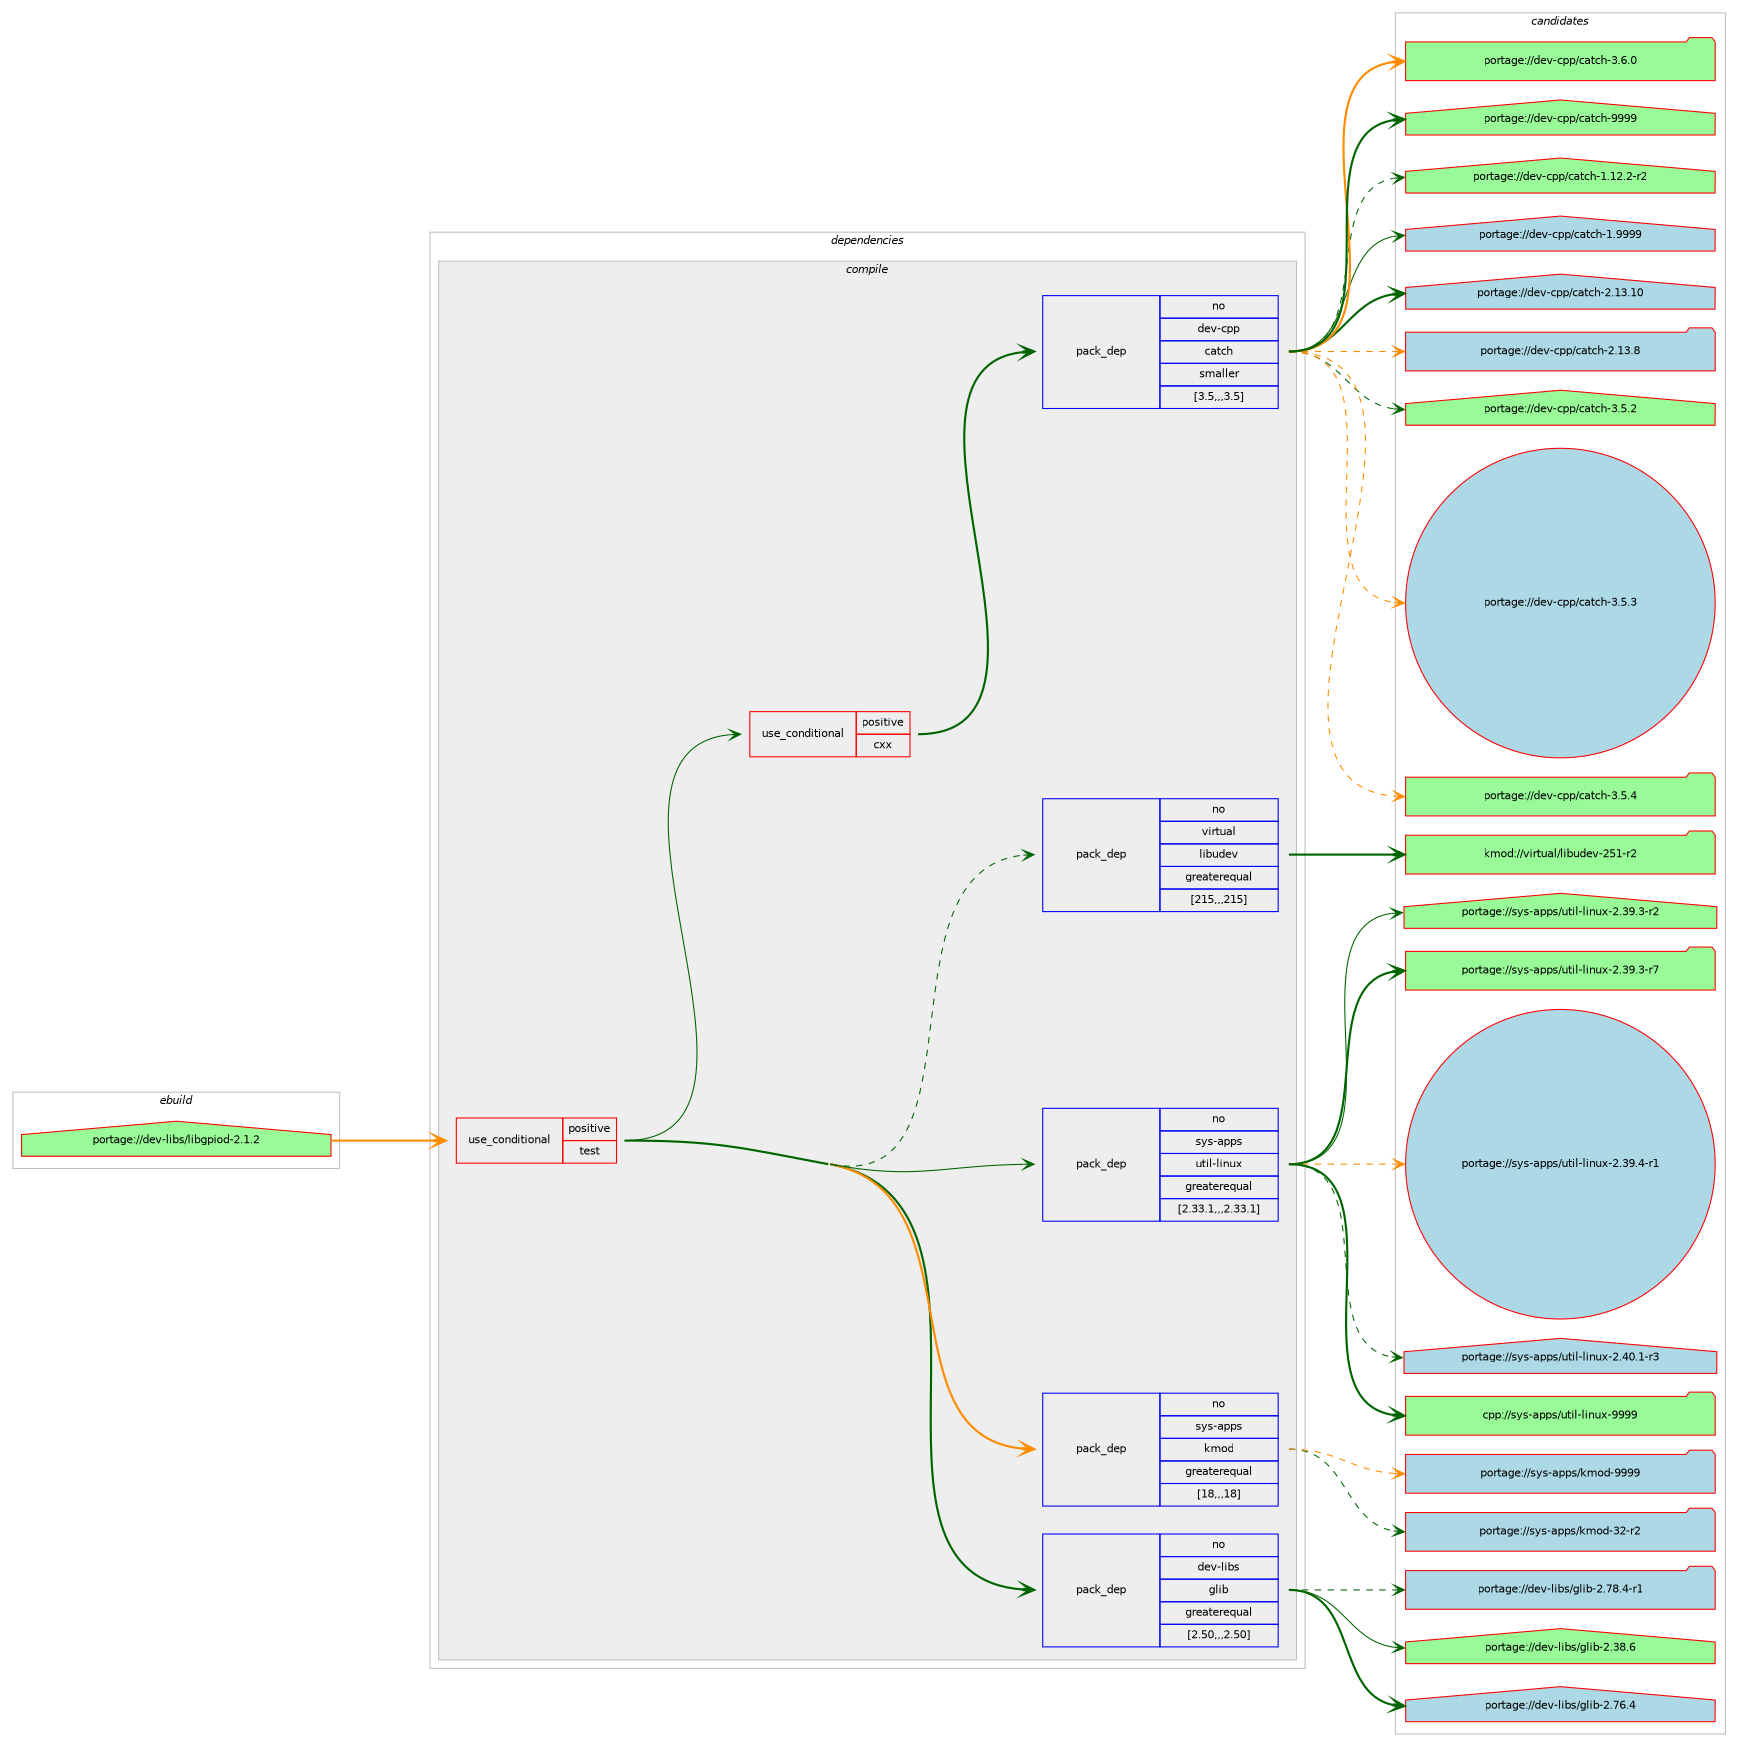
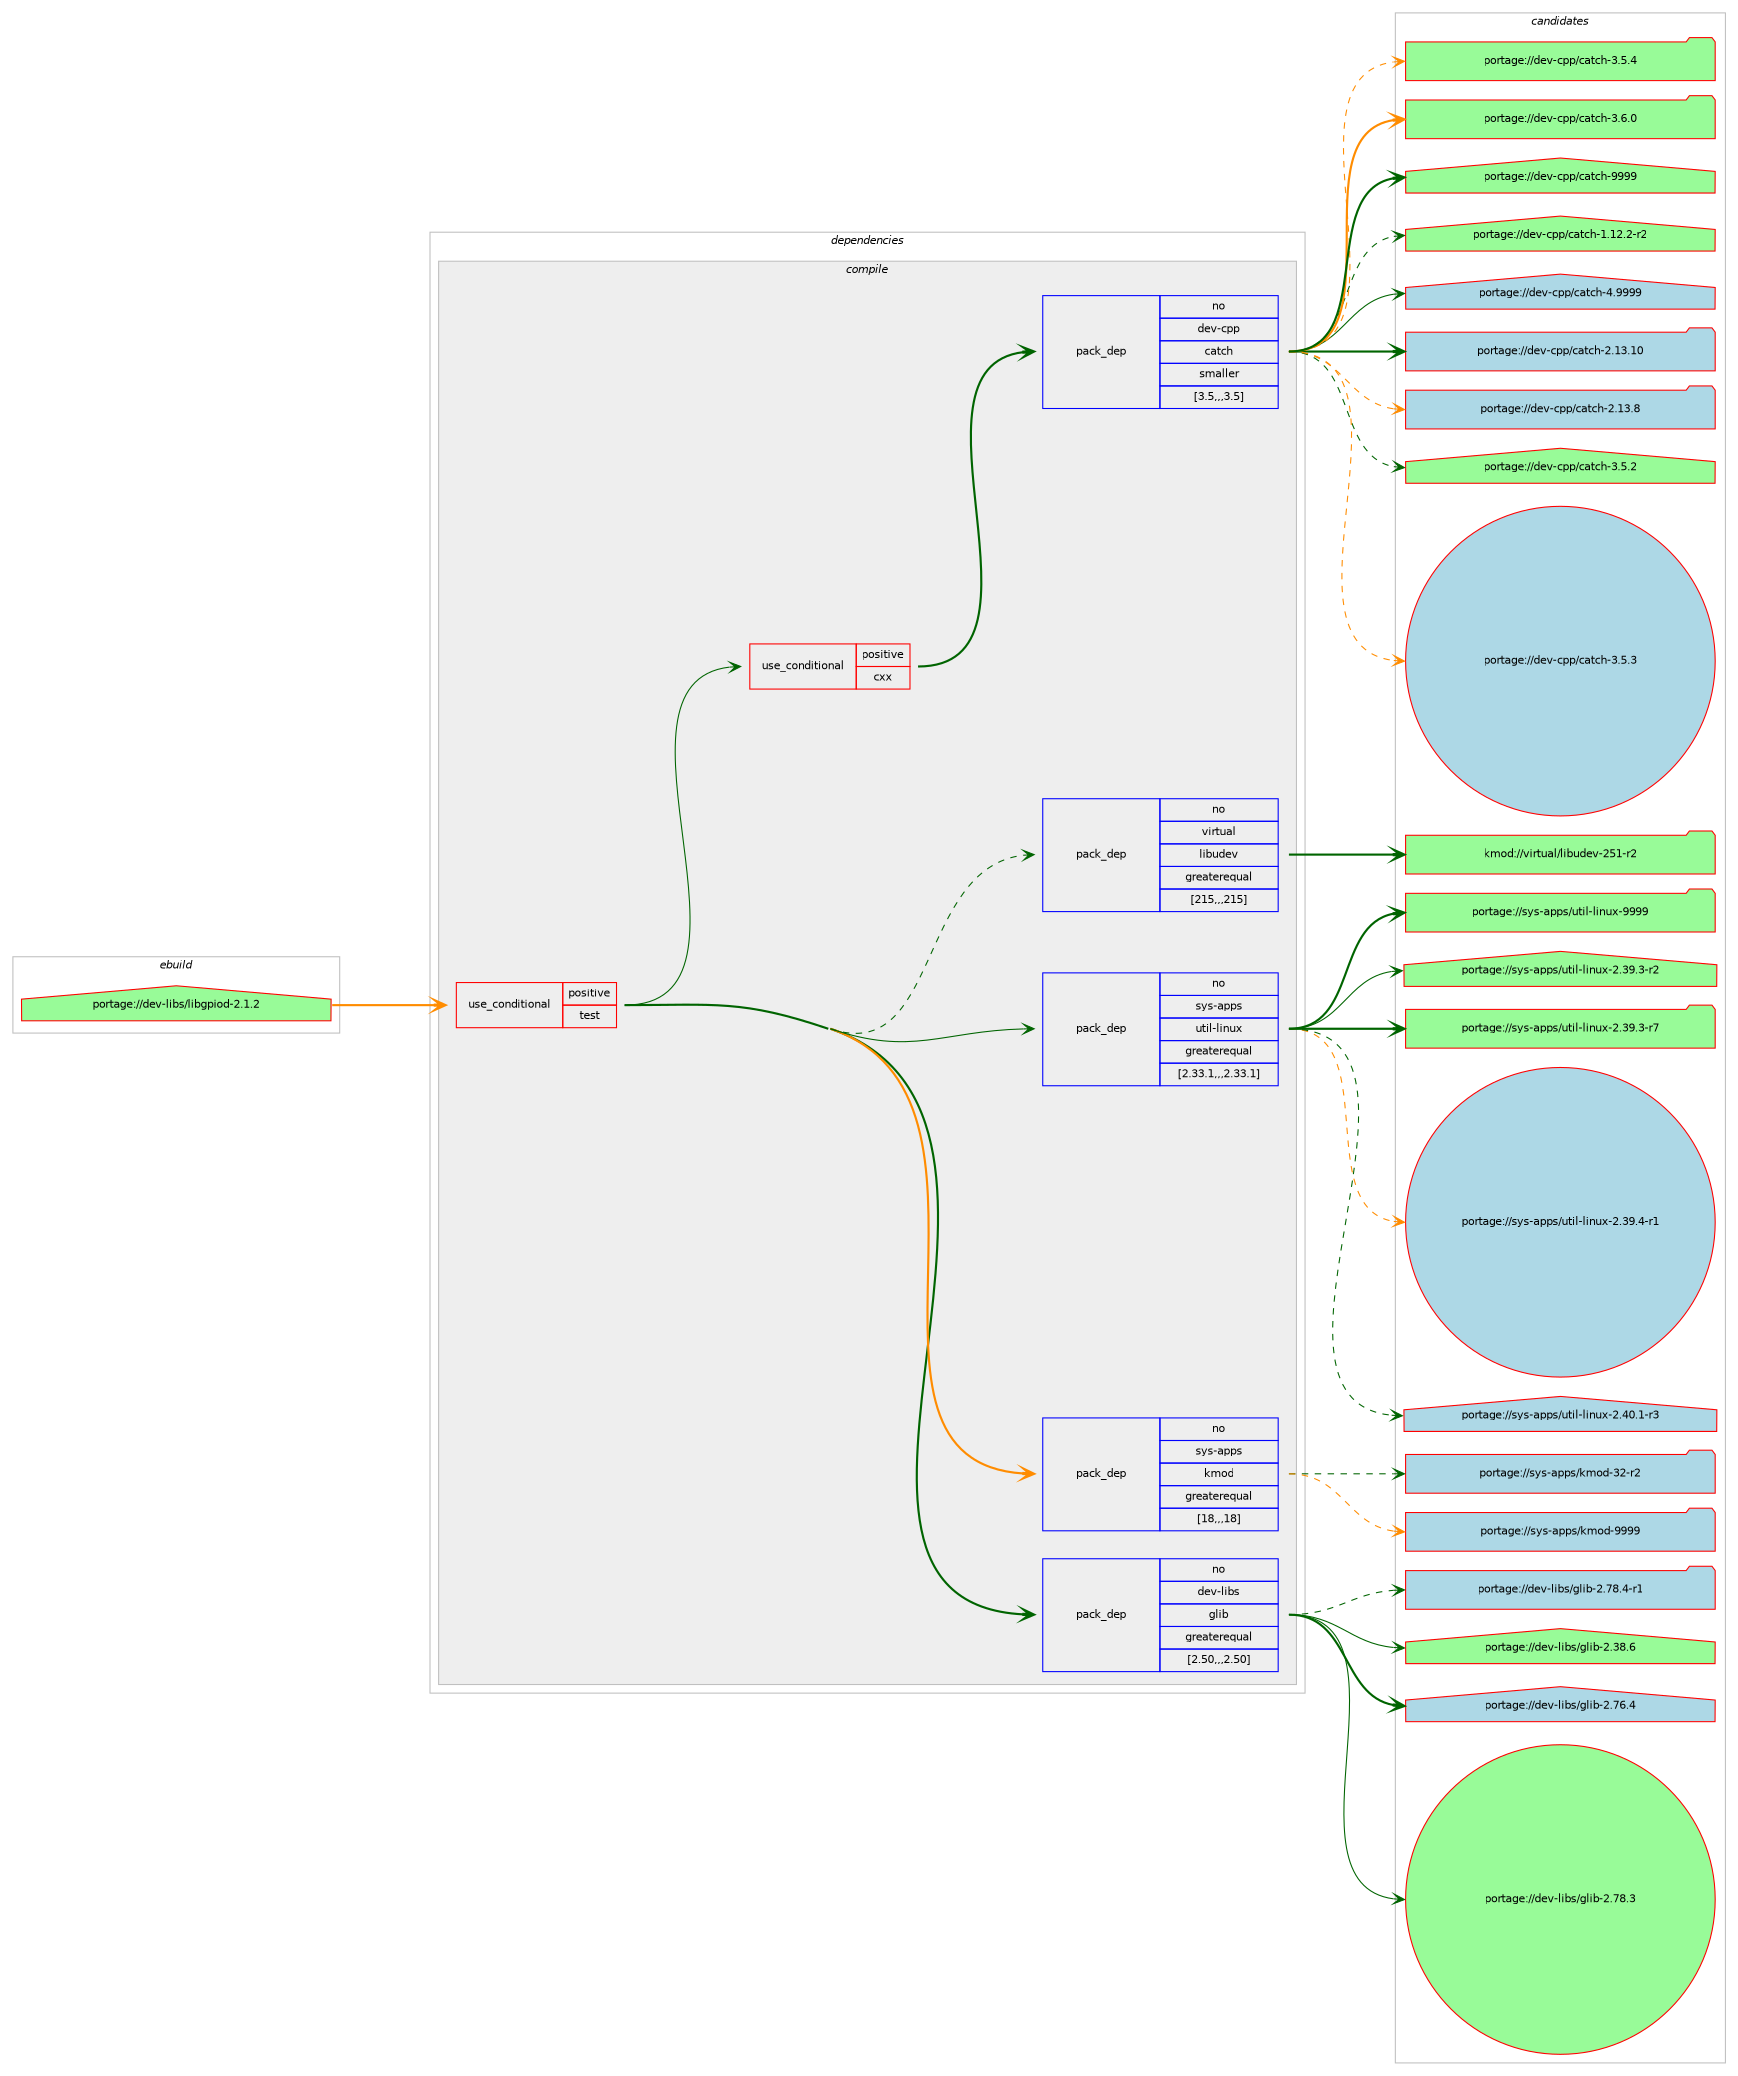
(1560, 235) -> (1560, 293)
(1560, 293) -> (1560, 352)
(1560, 1416) -> (1560, 913)
none -> (1560, 1900)
